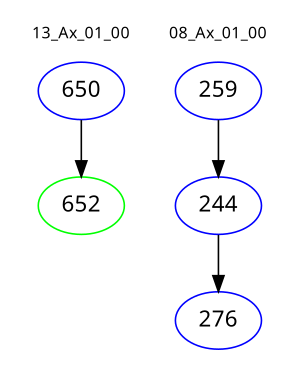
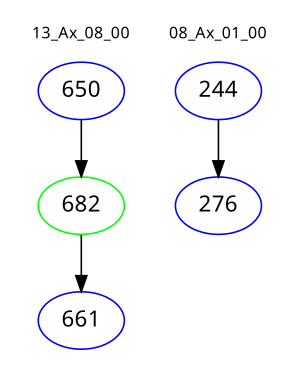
(81, 34) -> (81, 34)
(218, 91) -> none
(81, 206) -> (81, 206)
none -> (81, 320)
